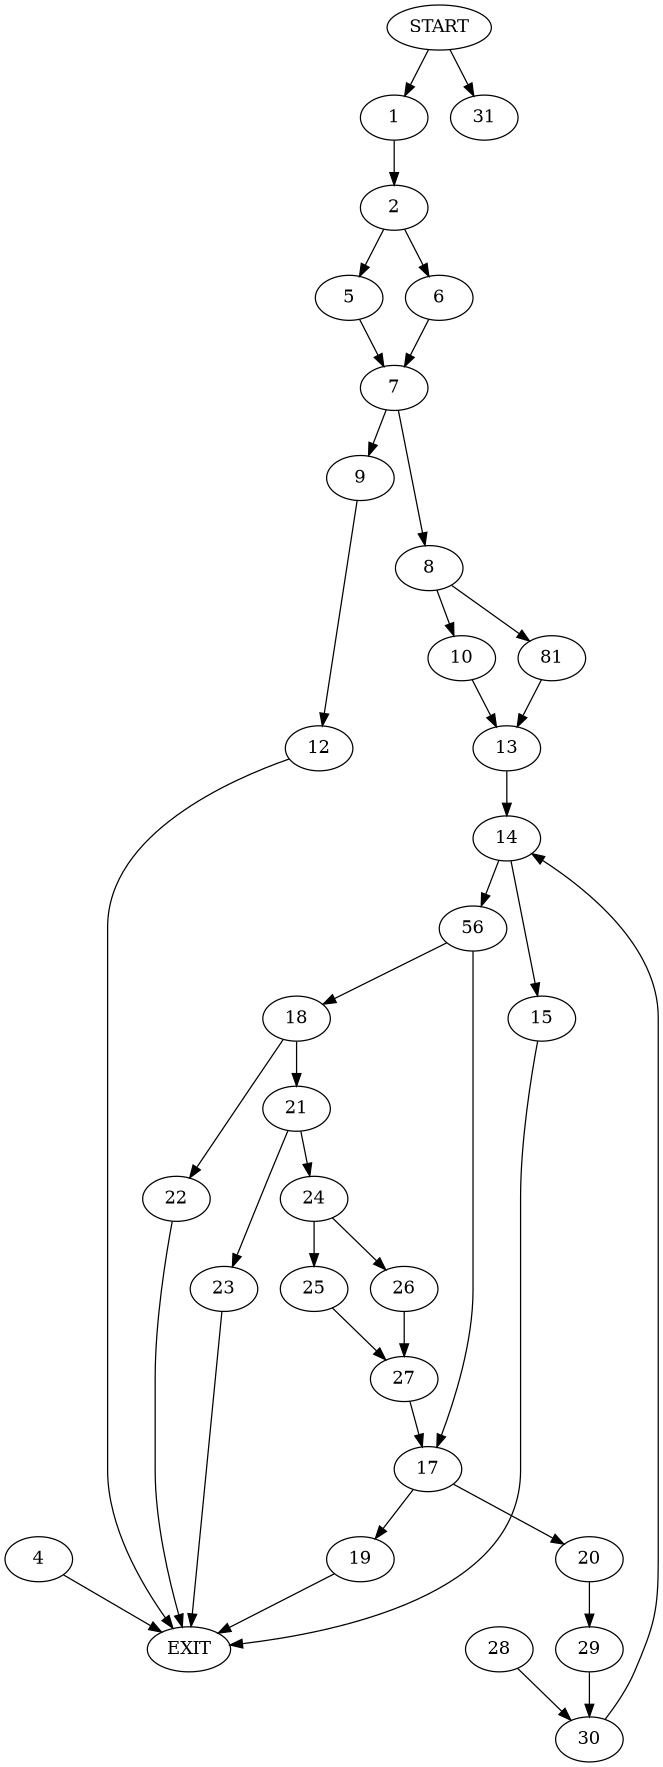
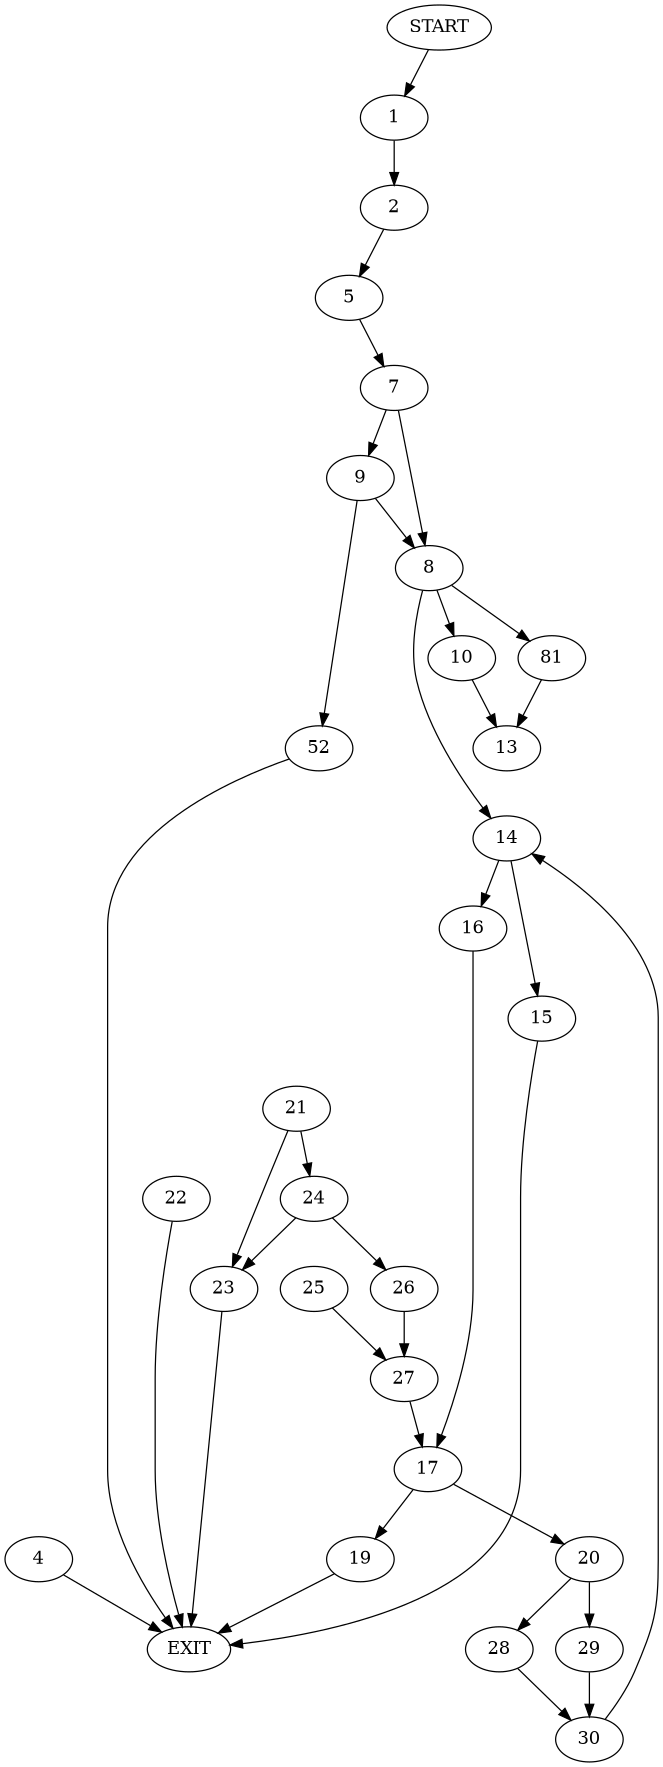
(484, 118) -> none
(439, 298) -> none
none -> (391, 518)
(319, 748) -> (319, 748)
(507, 787) -> (425, 706)
(473, 929) -> (473, 929)
(297, 1019) -> none
(314, 1238) -> (274, 1239)
none -> (549, 1600)
